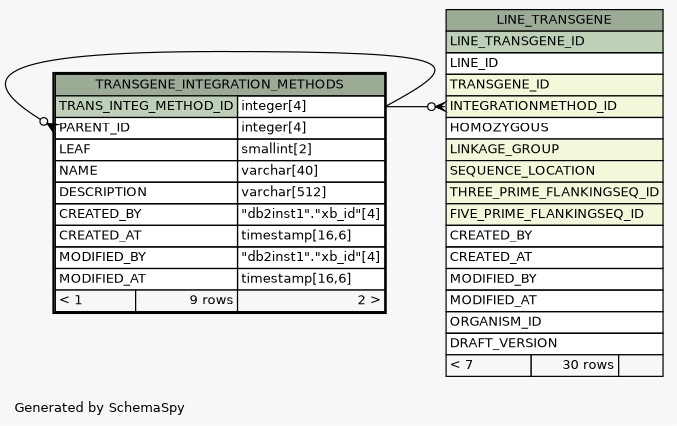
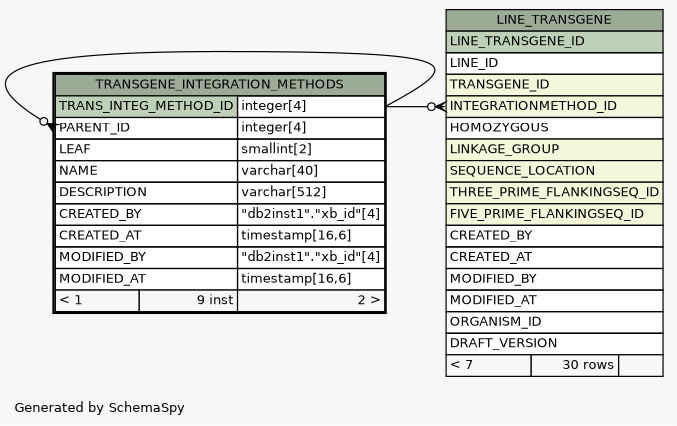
(212, 300) -> (215, 300)
